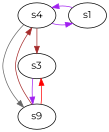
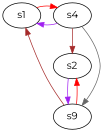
(66, 6) -> (43, 6)
(37, 66) -> (72, 66)
(16, 70) -> (43, 71)
